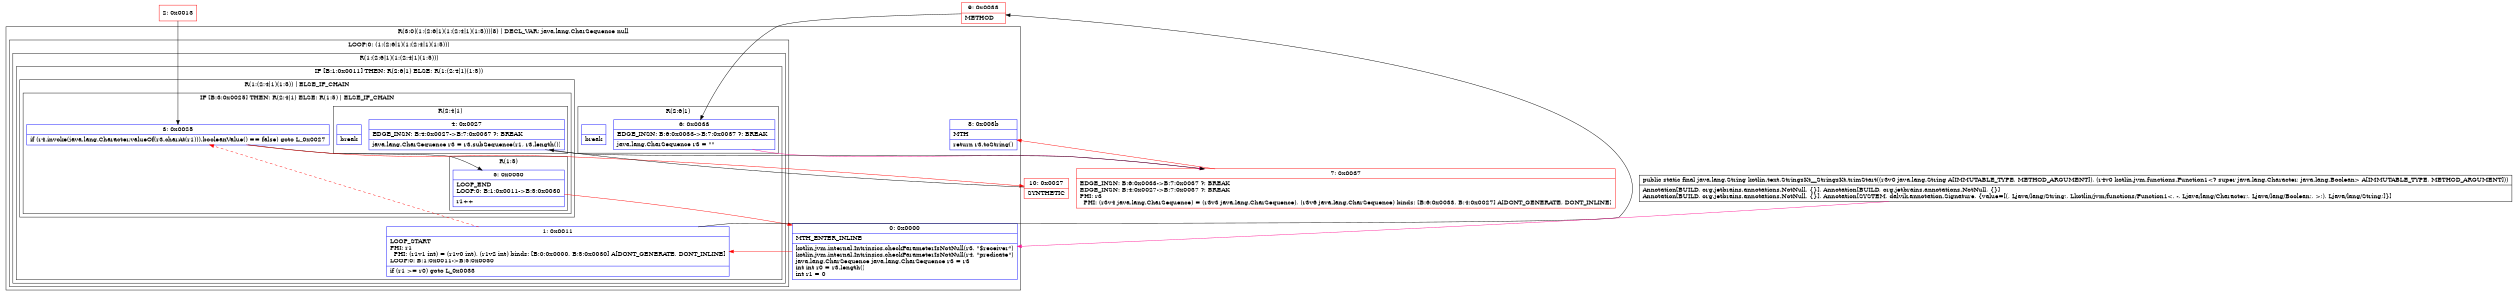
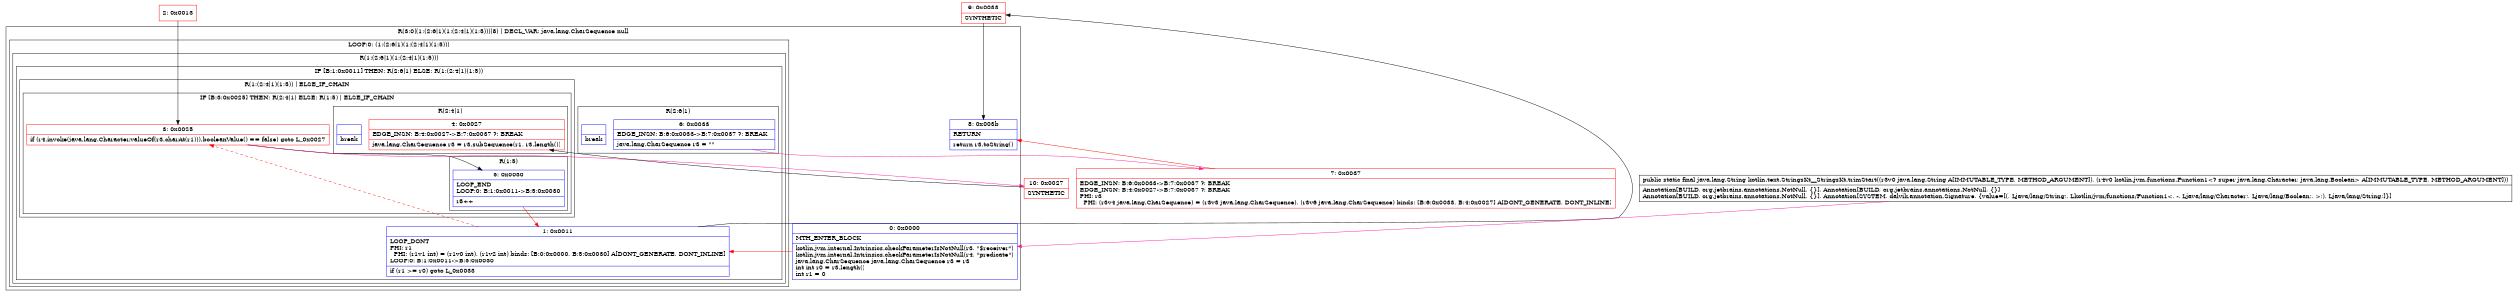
(979, 18) -> (983, 18)
(810, 21) -> (983, 69)
(961, 134) -> (967, 134)
(178, 135) -> (178, 135)
(467, 135) -> (467, 135)
(873, 156) -> none
(711, 164) -> (711, 164)
(465, 201) -> (465, 201)
(676, 207) -> (529, 215)
(829, 238) -> (829, 238)
(410, 241) -> (410, 241)
